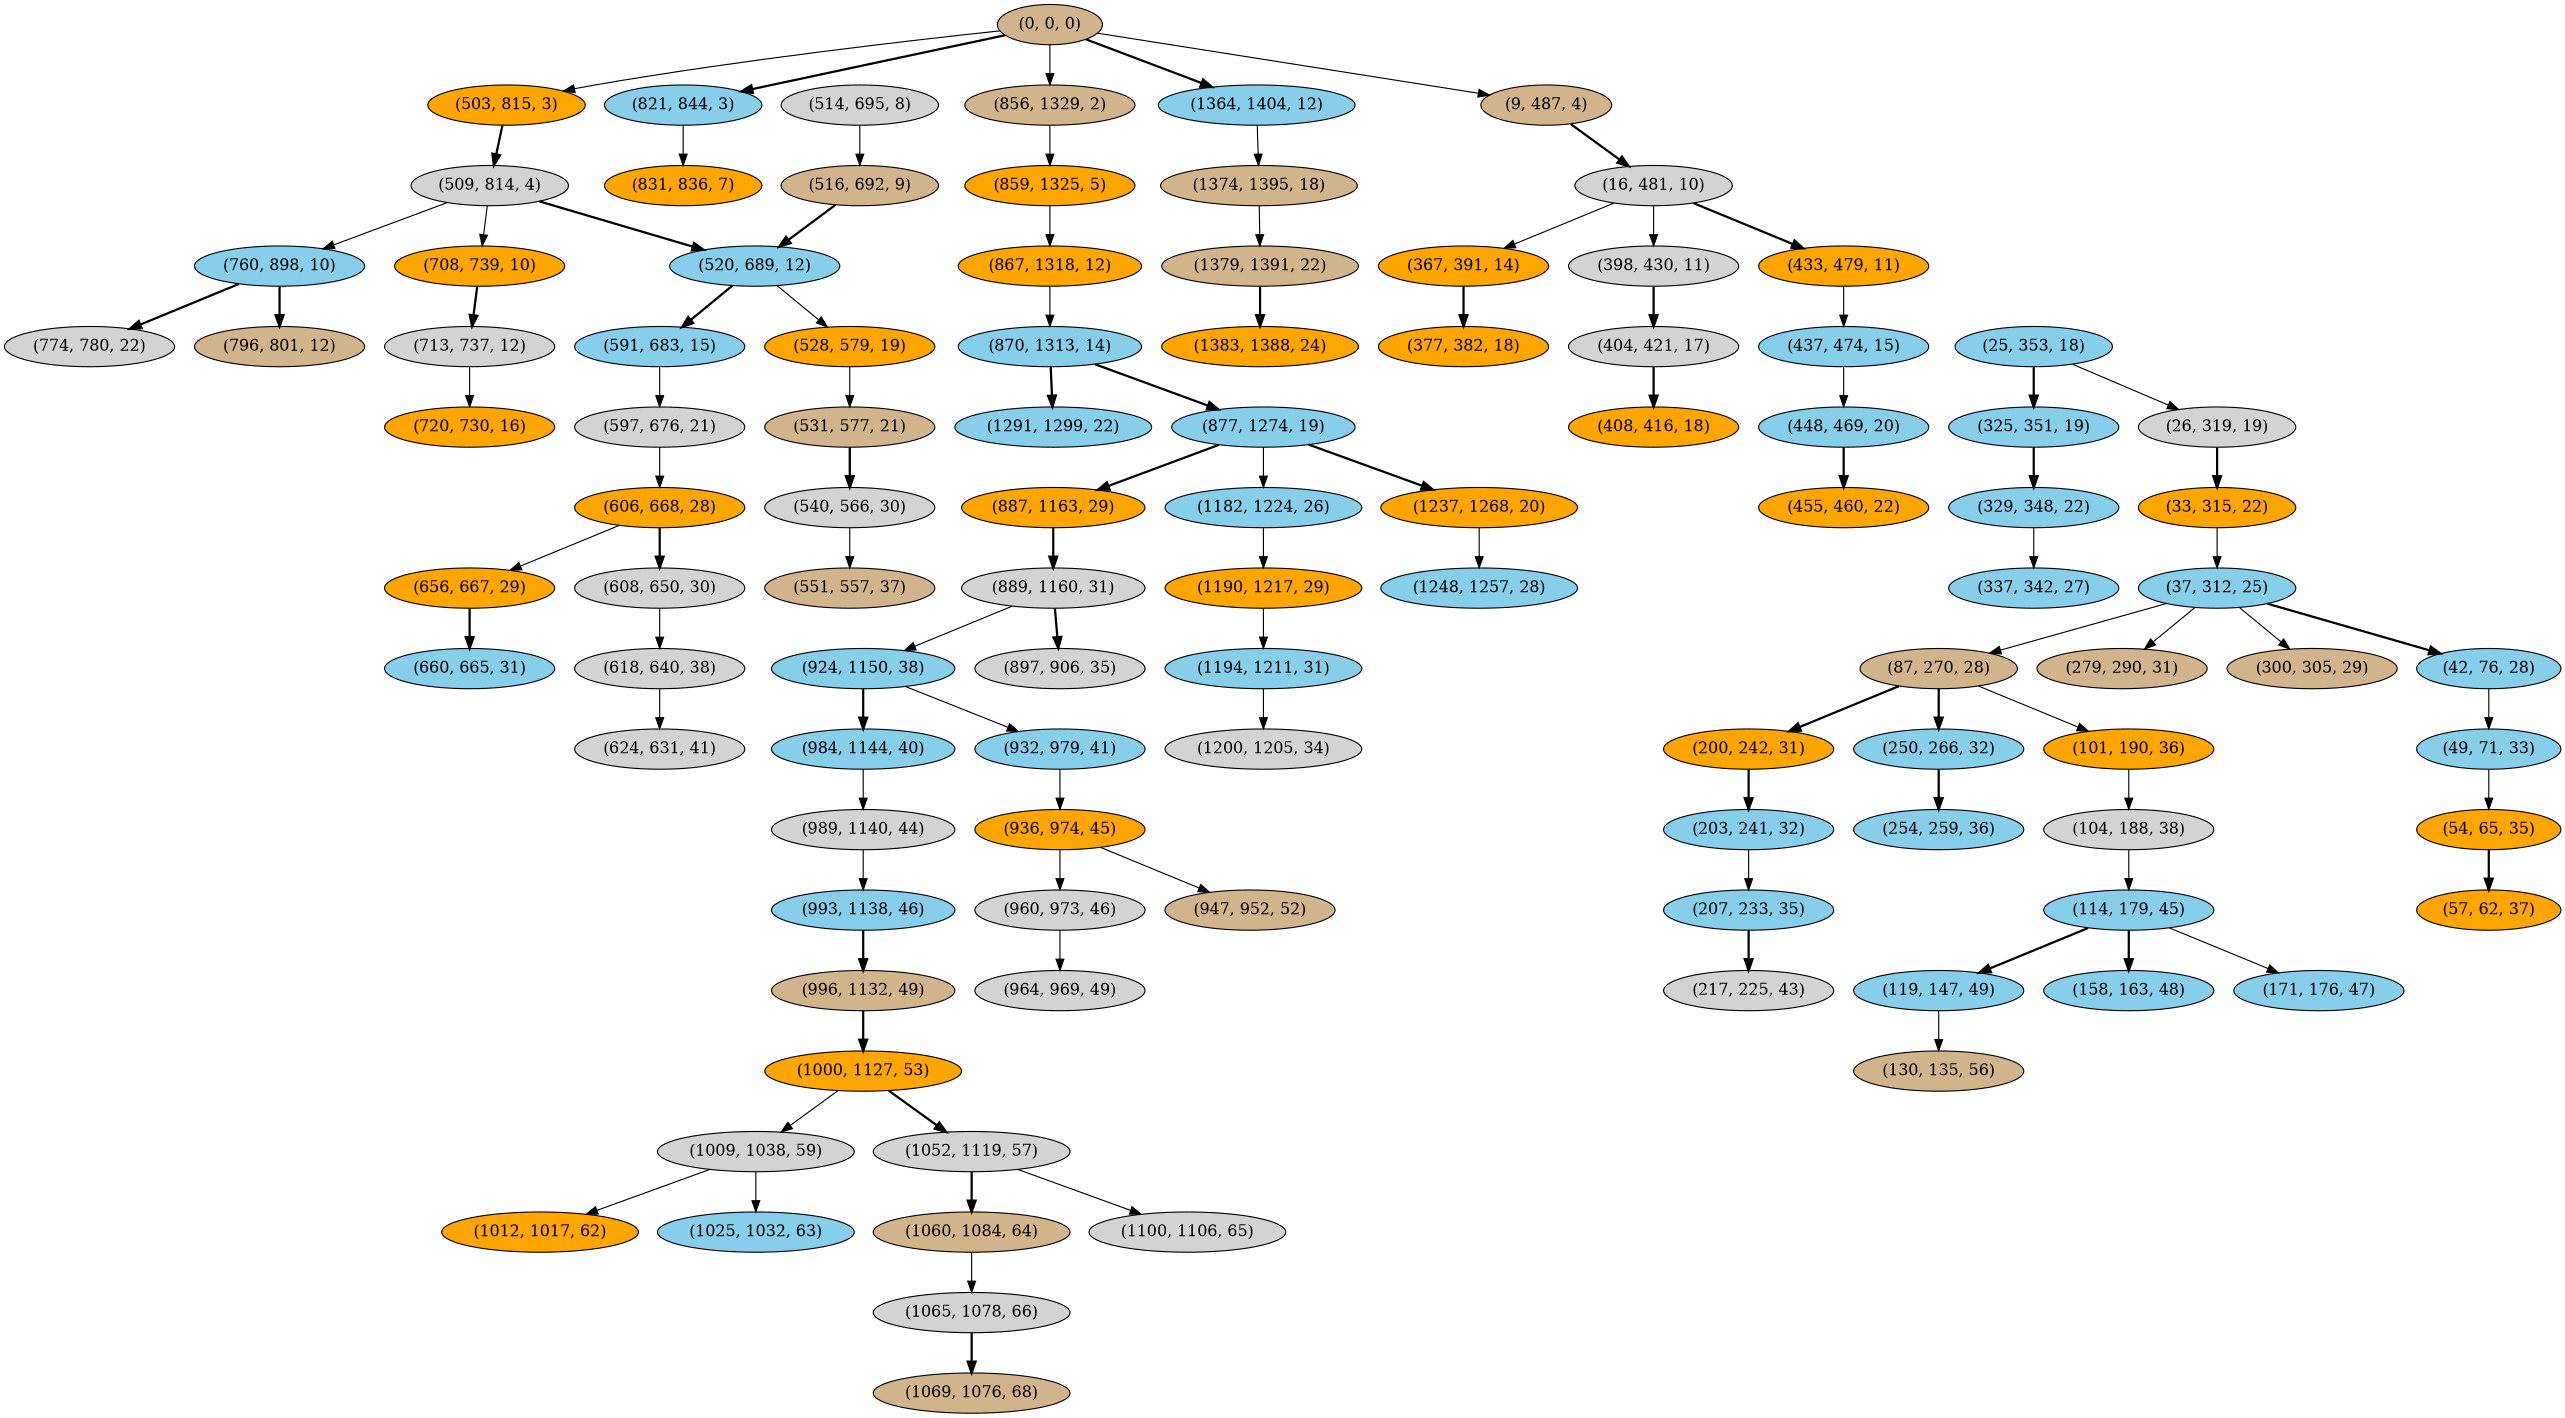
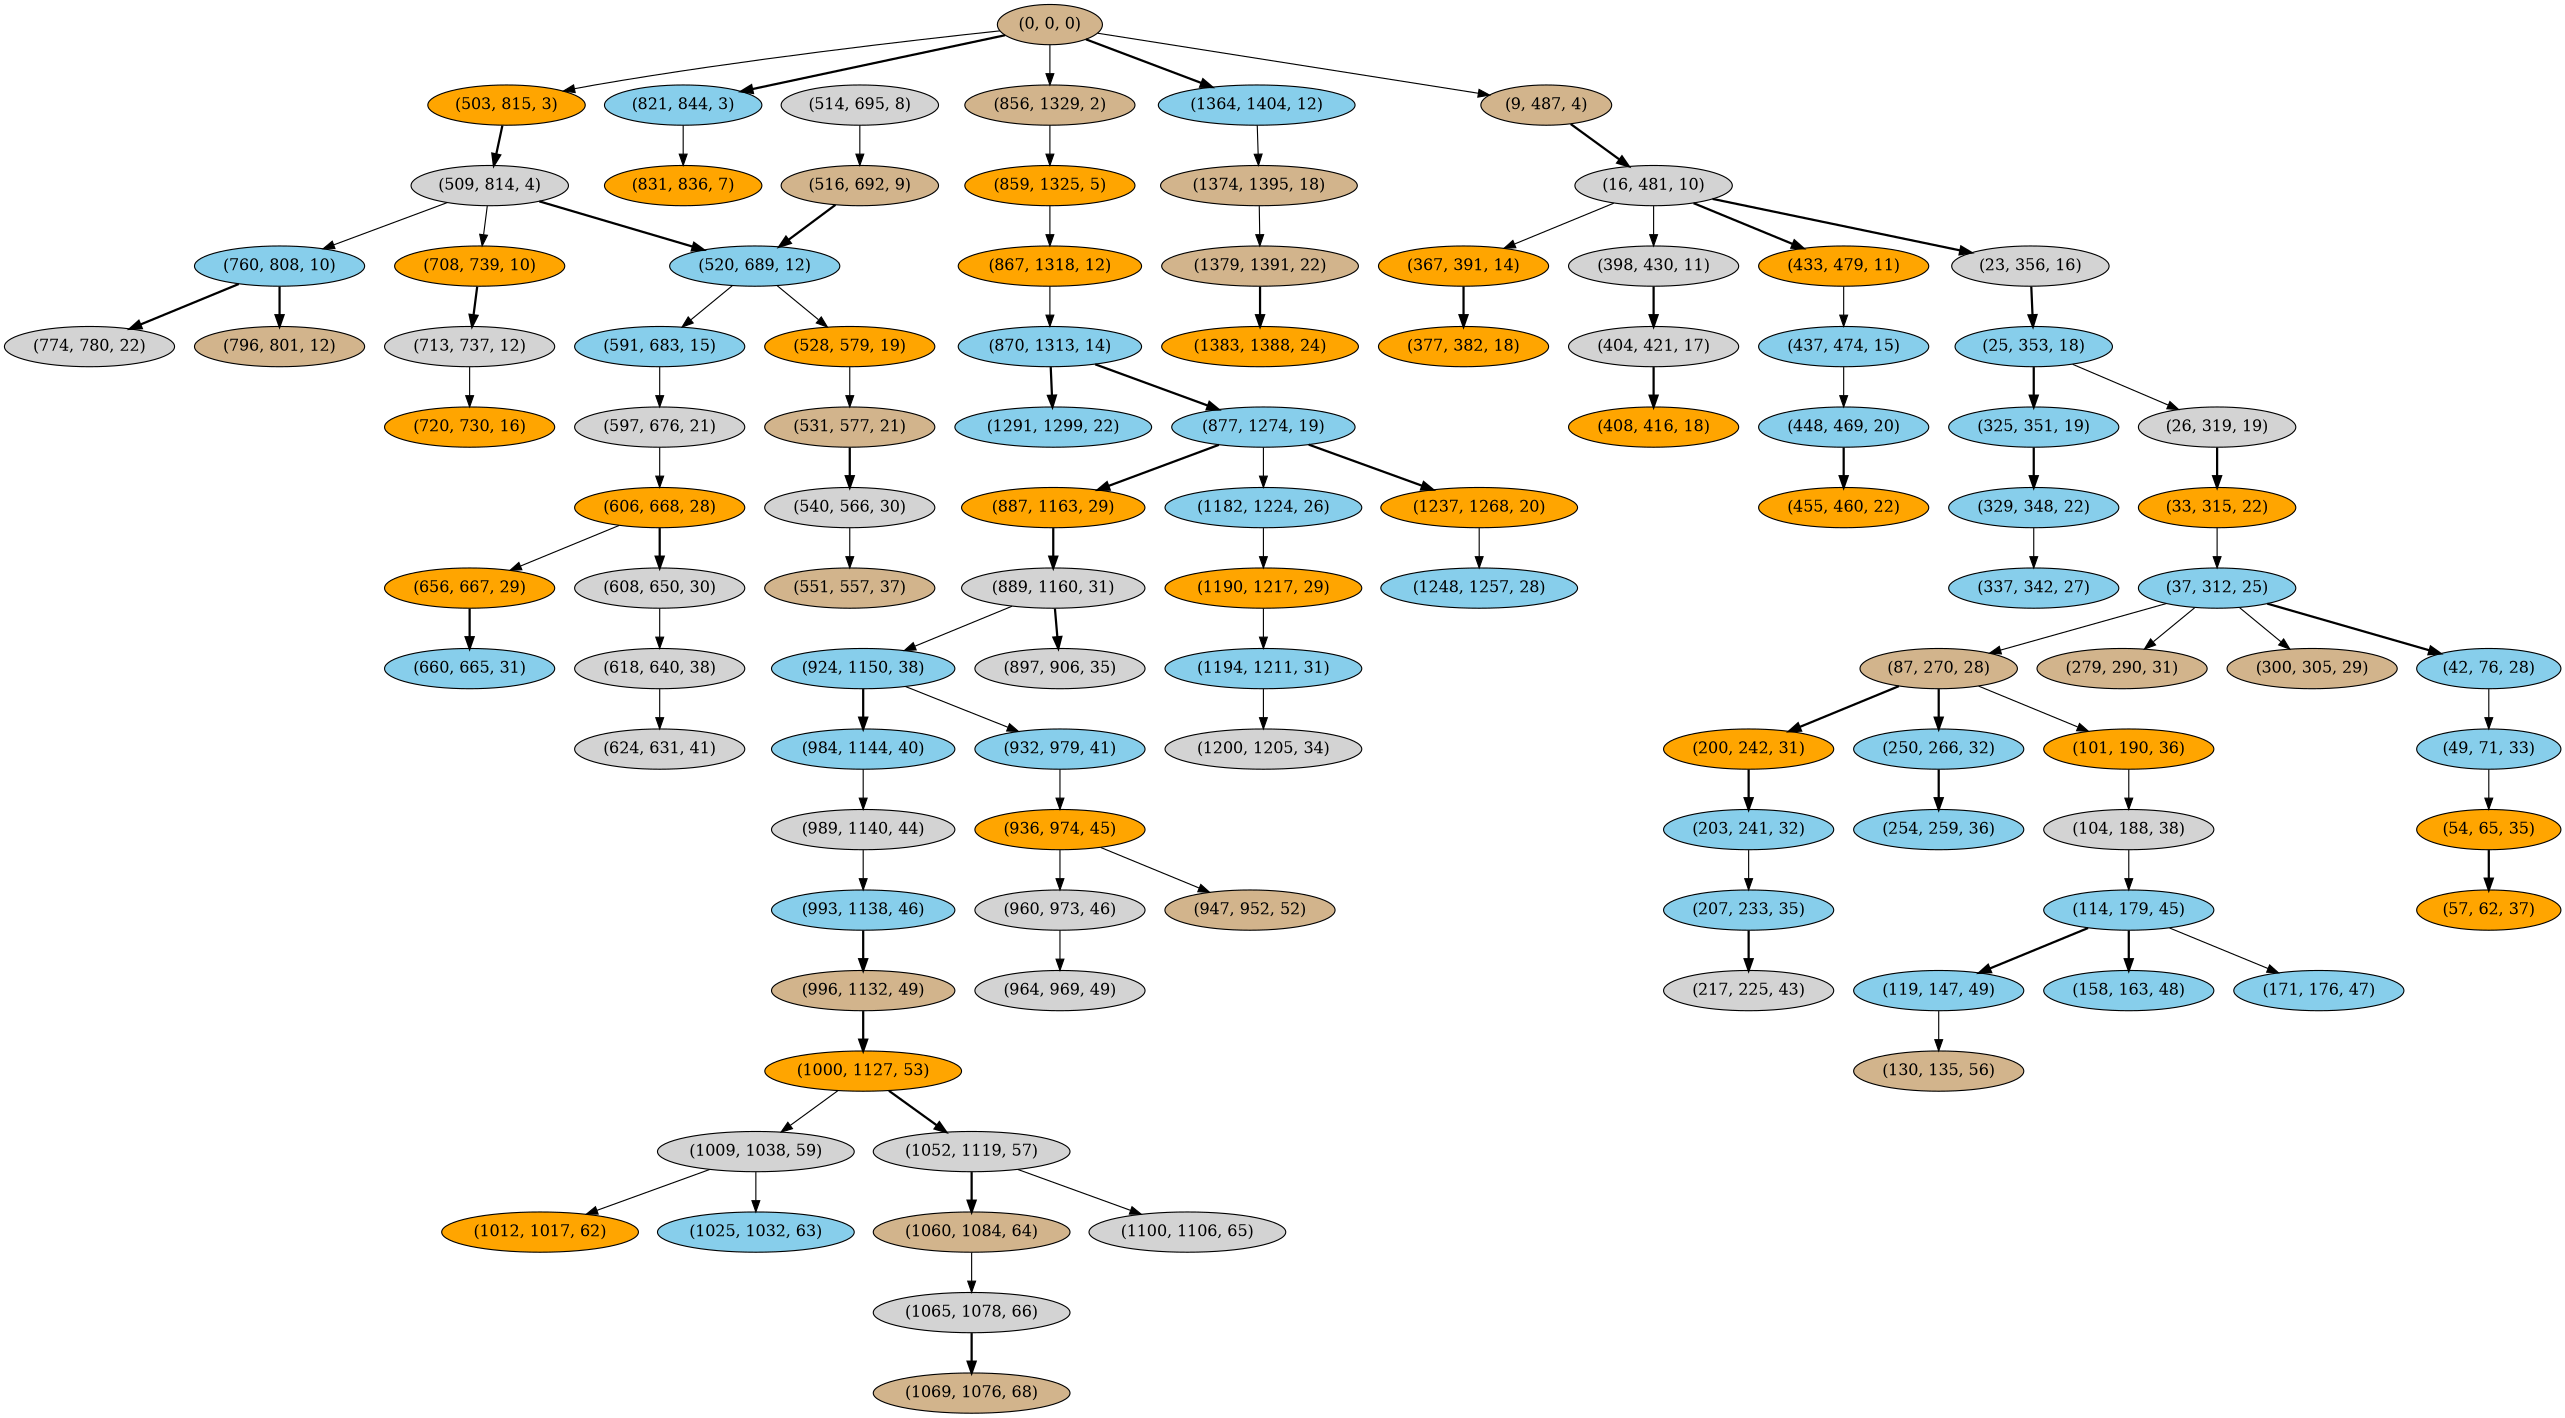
(280, 266) -> (280, 266)
none -> (2030, 266)
(712, 303) -> (712, 303)
